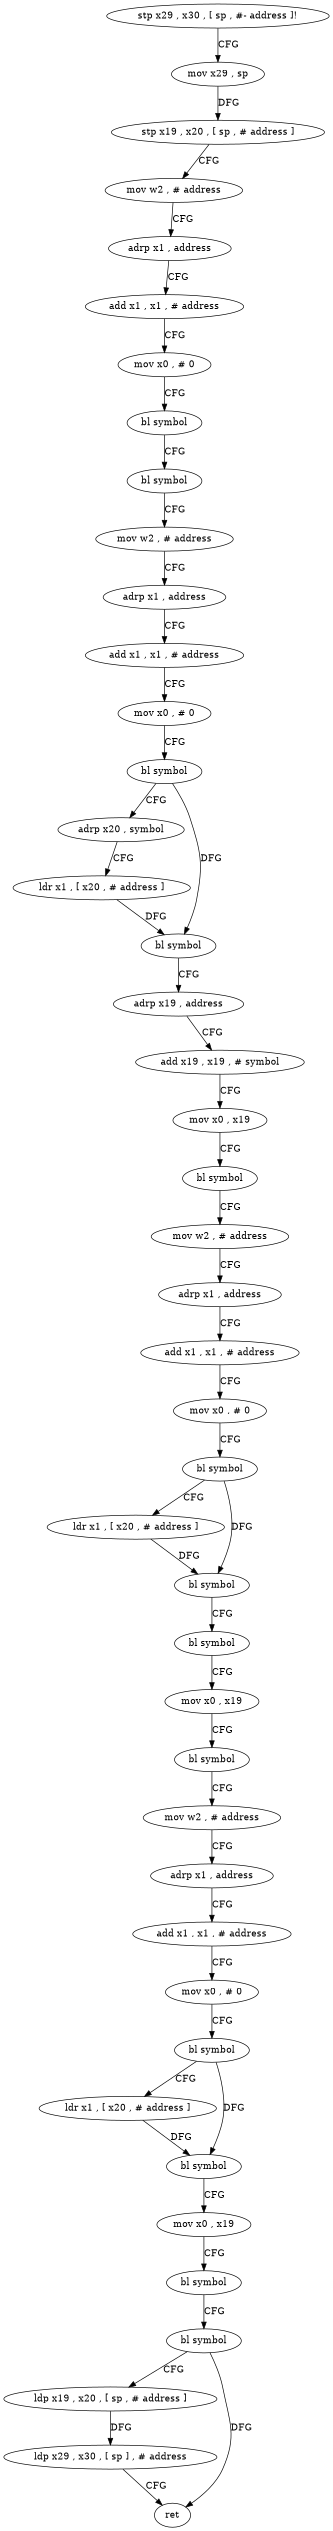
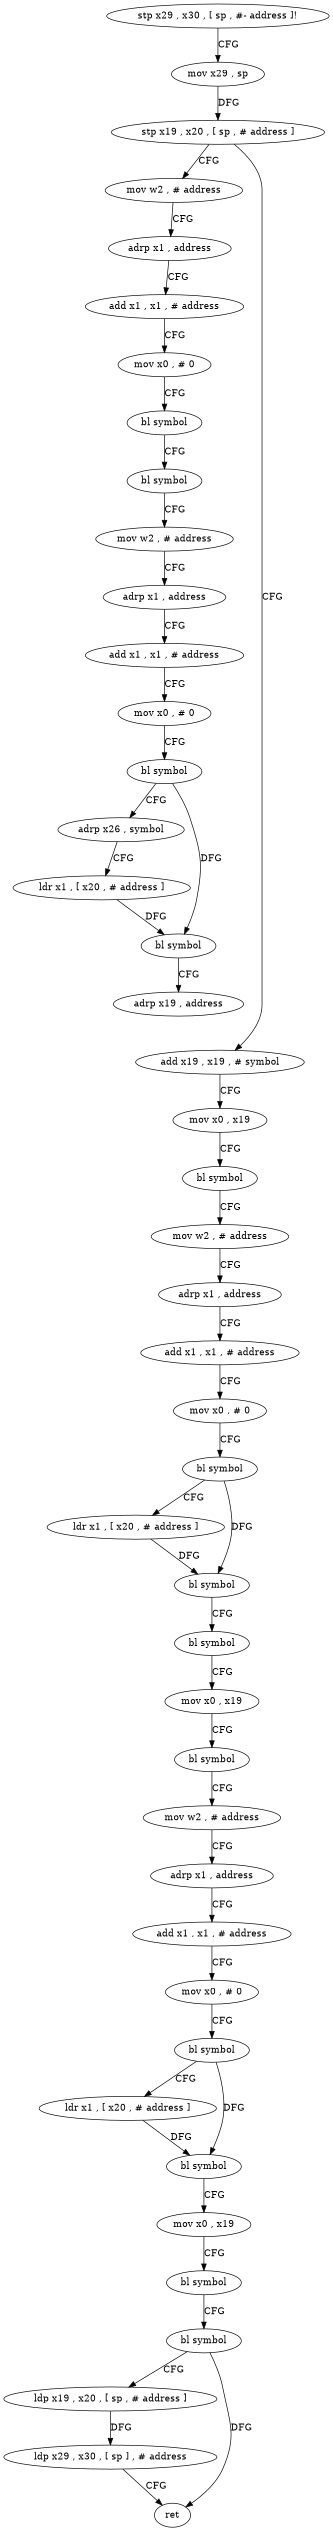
(121, 830) -> (121, 830)
(197, 1030) -> (262, 593)
